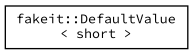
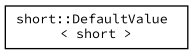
(97, 27) -> (97, 27)
